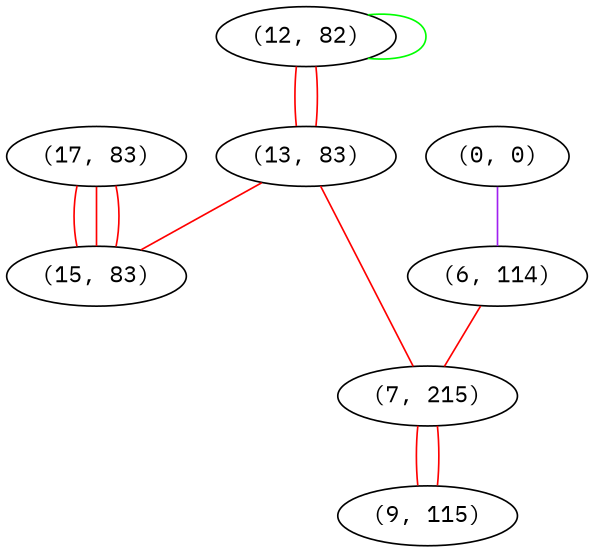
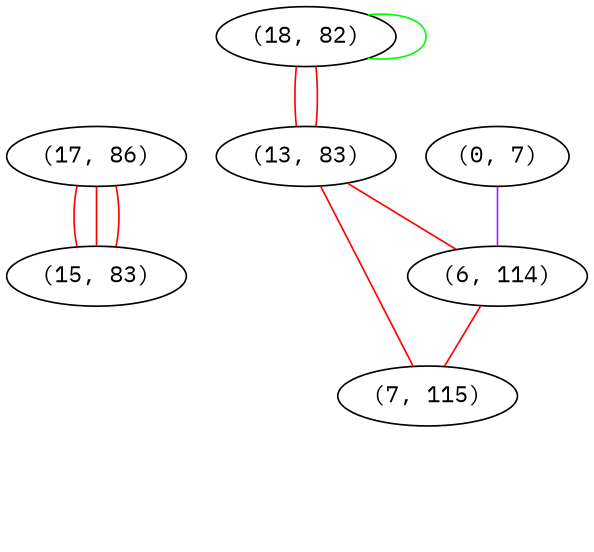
(306, 37) -> (306, 37)
(97, 156) -> (97, 156)
(498, 156) -> (498, 156)
(201, 216) -> (402, 216)
(428, 396) -> (428, 396)
(428, 516) -> none
